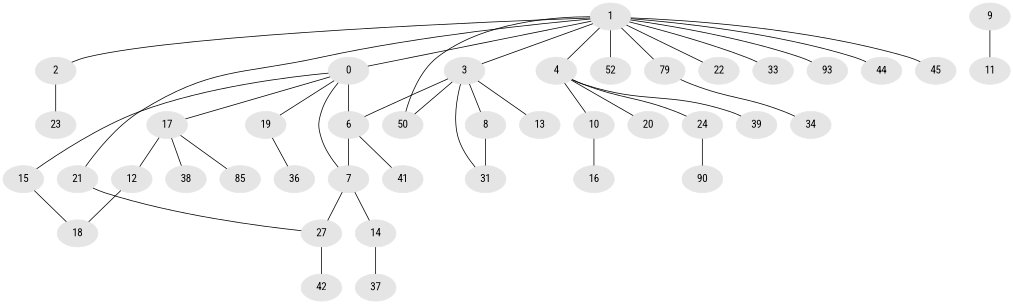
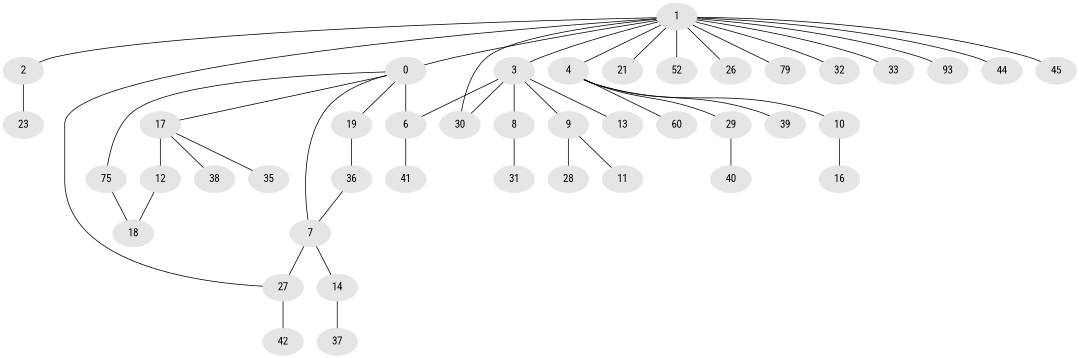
(719, 71) -> (839, 71)
none -> (731, 71)
(403, 125) -> (460, 125)
(648, 125) -> (677, 125)
(702, 125) -> (731, 125)
(811, 125) -> none
(456, 128) -> (541, 98)
(349, 152) -> (331, 206)
(23, 179) -> (106, 179)
(240, 179) -> (269, 179)
none -> (568, 179)
(702, 179) -> (731, 179)
(196, 215) -> (205, 70)
